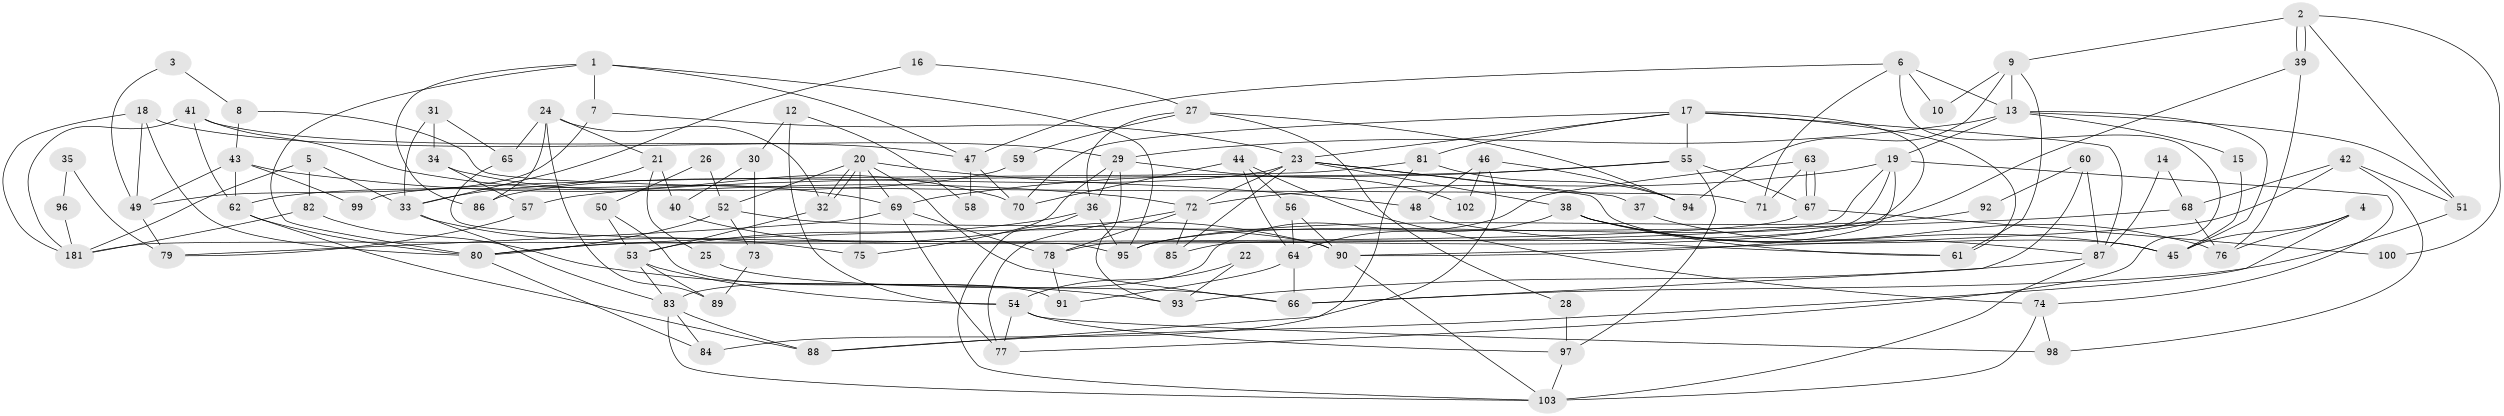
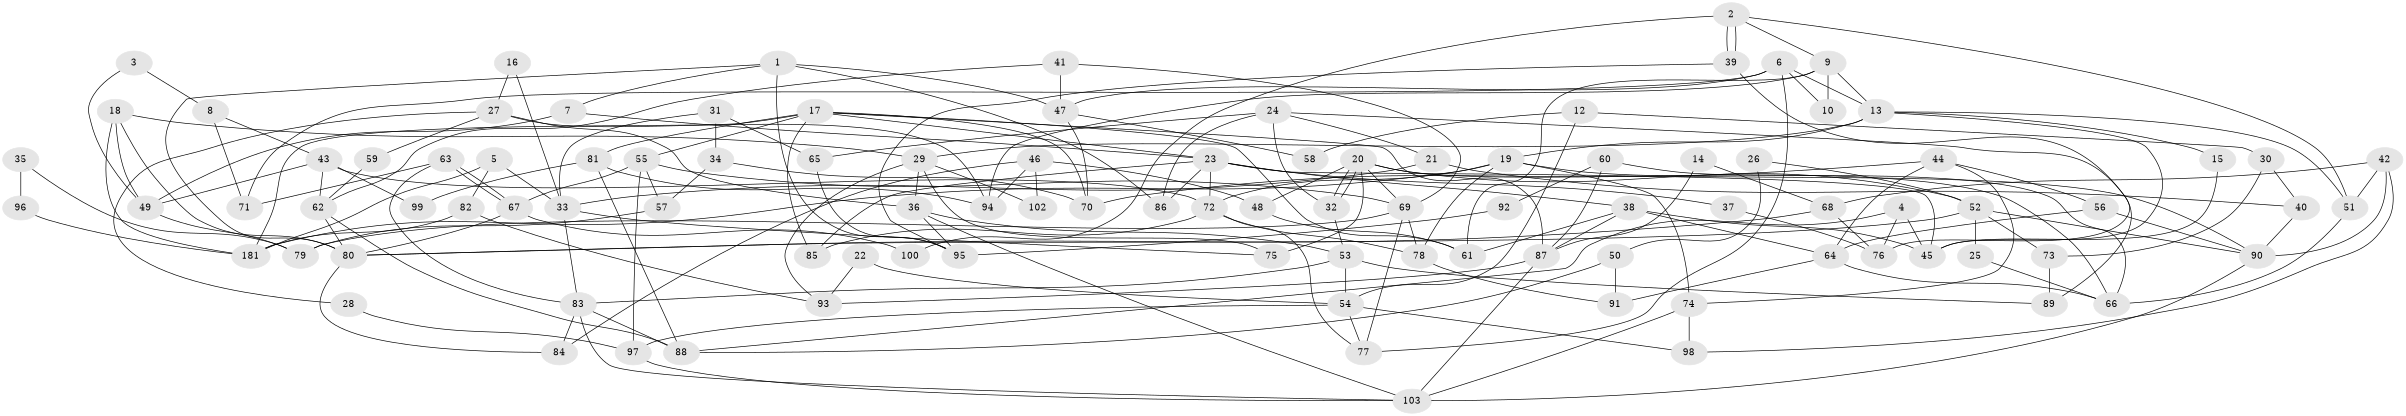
(54, 139) -> (494, 127)
(651, 220) -> (1976, 232)
(616, 231) -> (1154, 338)
